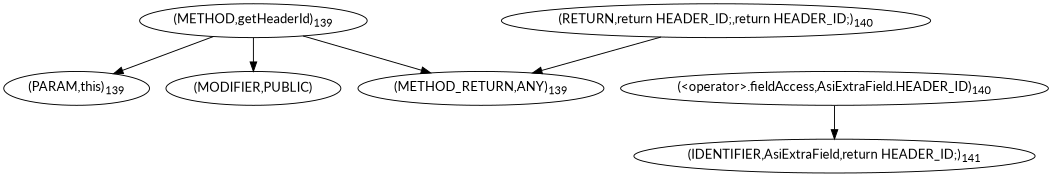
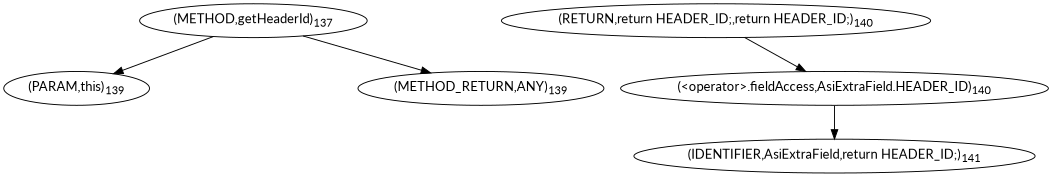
(323, 19) -> (323, 19)
(601, 54) -> (771, 52)
(253, 88) -> none
